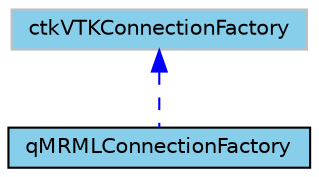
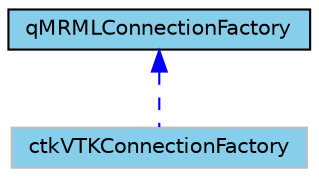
(159, 100) -> (159, 100)
